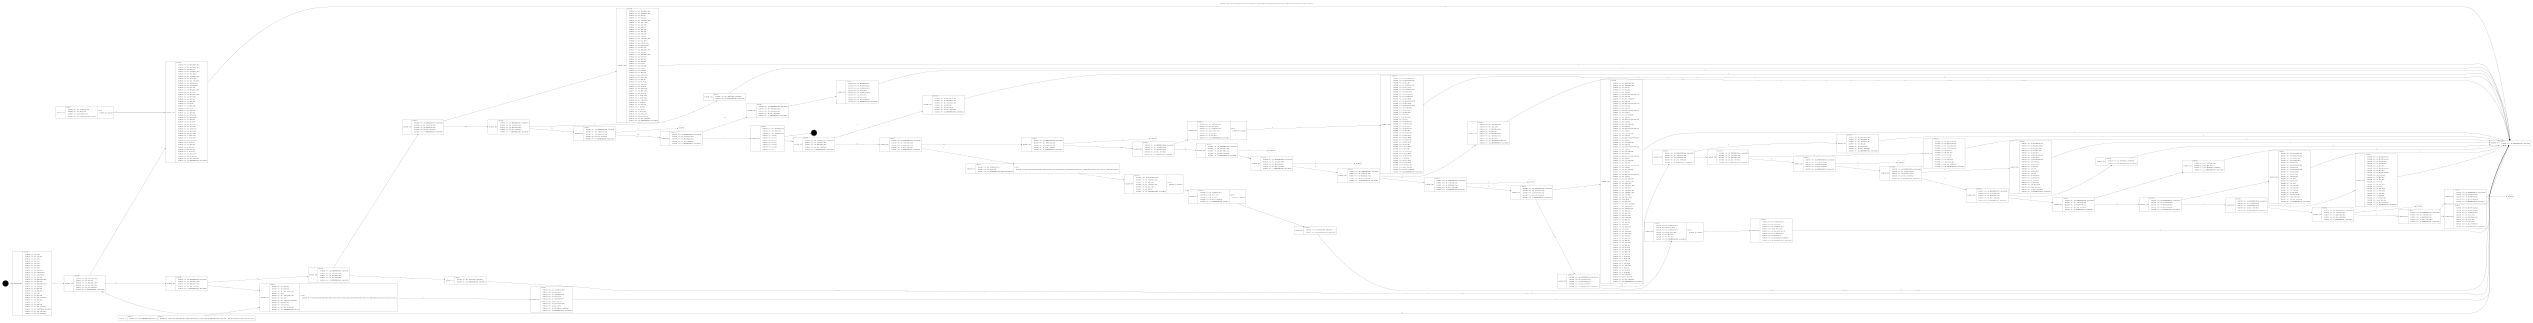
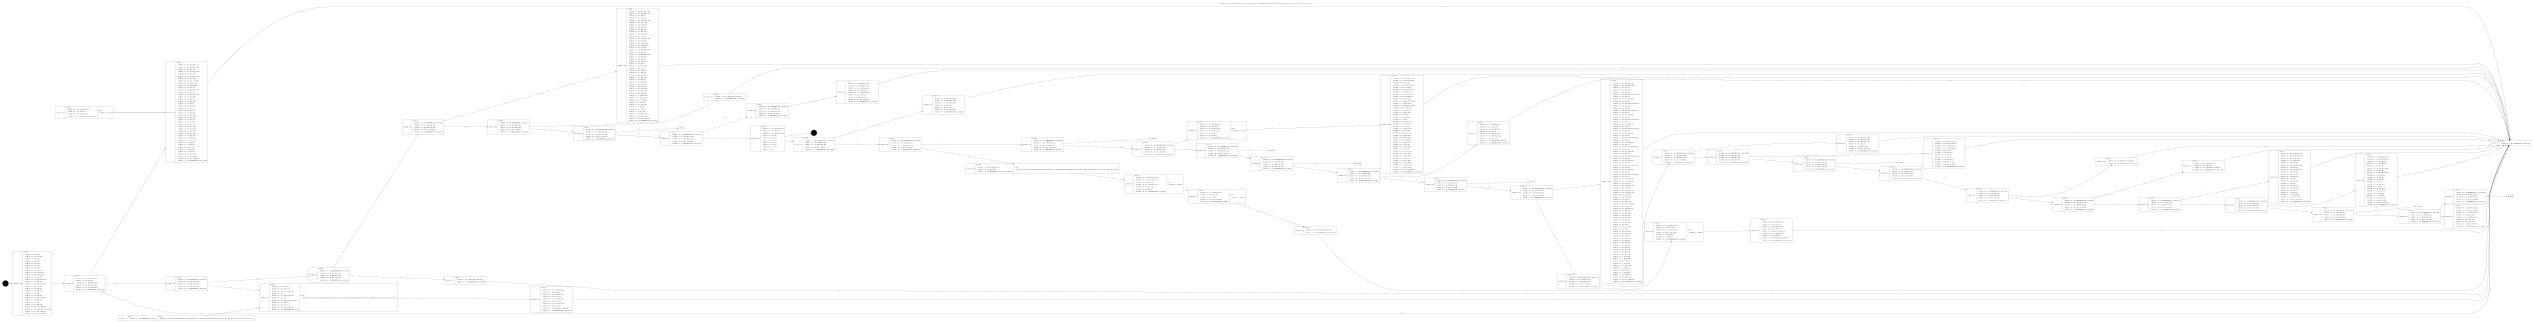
(2030, 167) -> none
